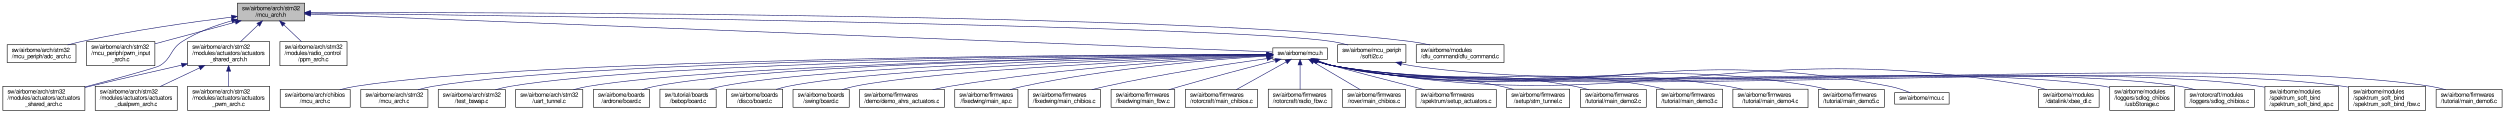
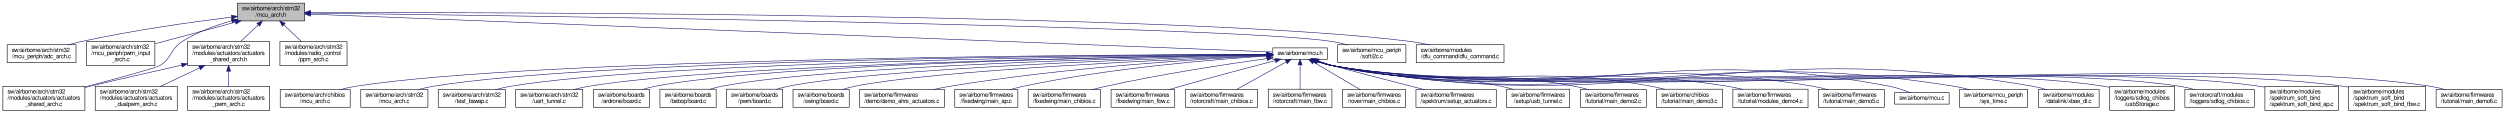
(2185, 73) -> (1881, 78)
(688, 98) -> (688, 98)
(755, 98) -> (755, 98)
(1300, 98) -> (1300, 98)
(1538, 98) -> (1538, 98)
(1690, 98) -> (1690, 98)
(1770, 98) -> (1770, 98)
none -> (1994, 98)
